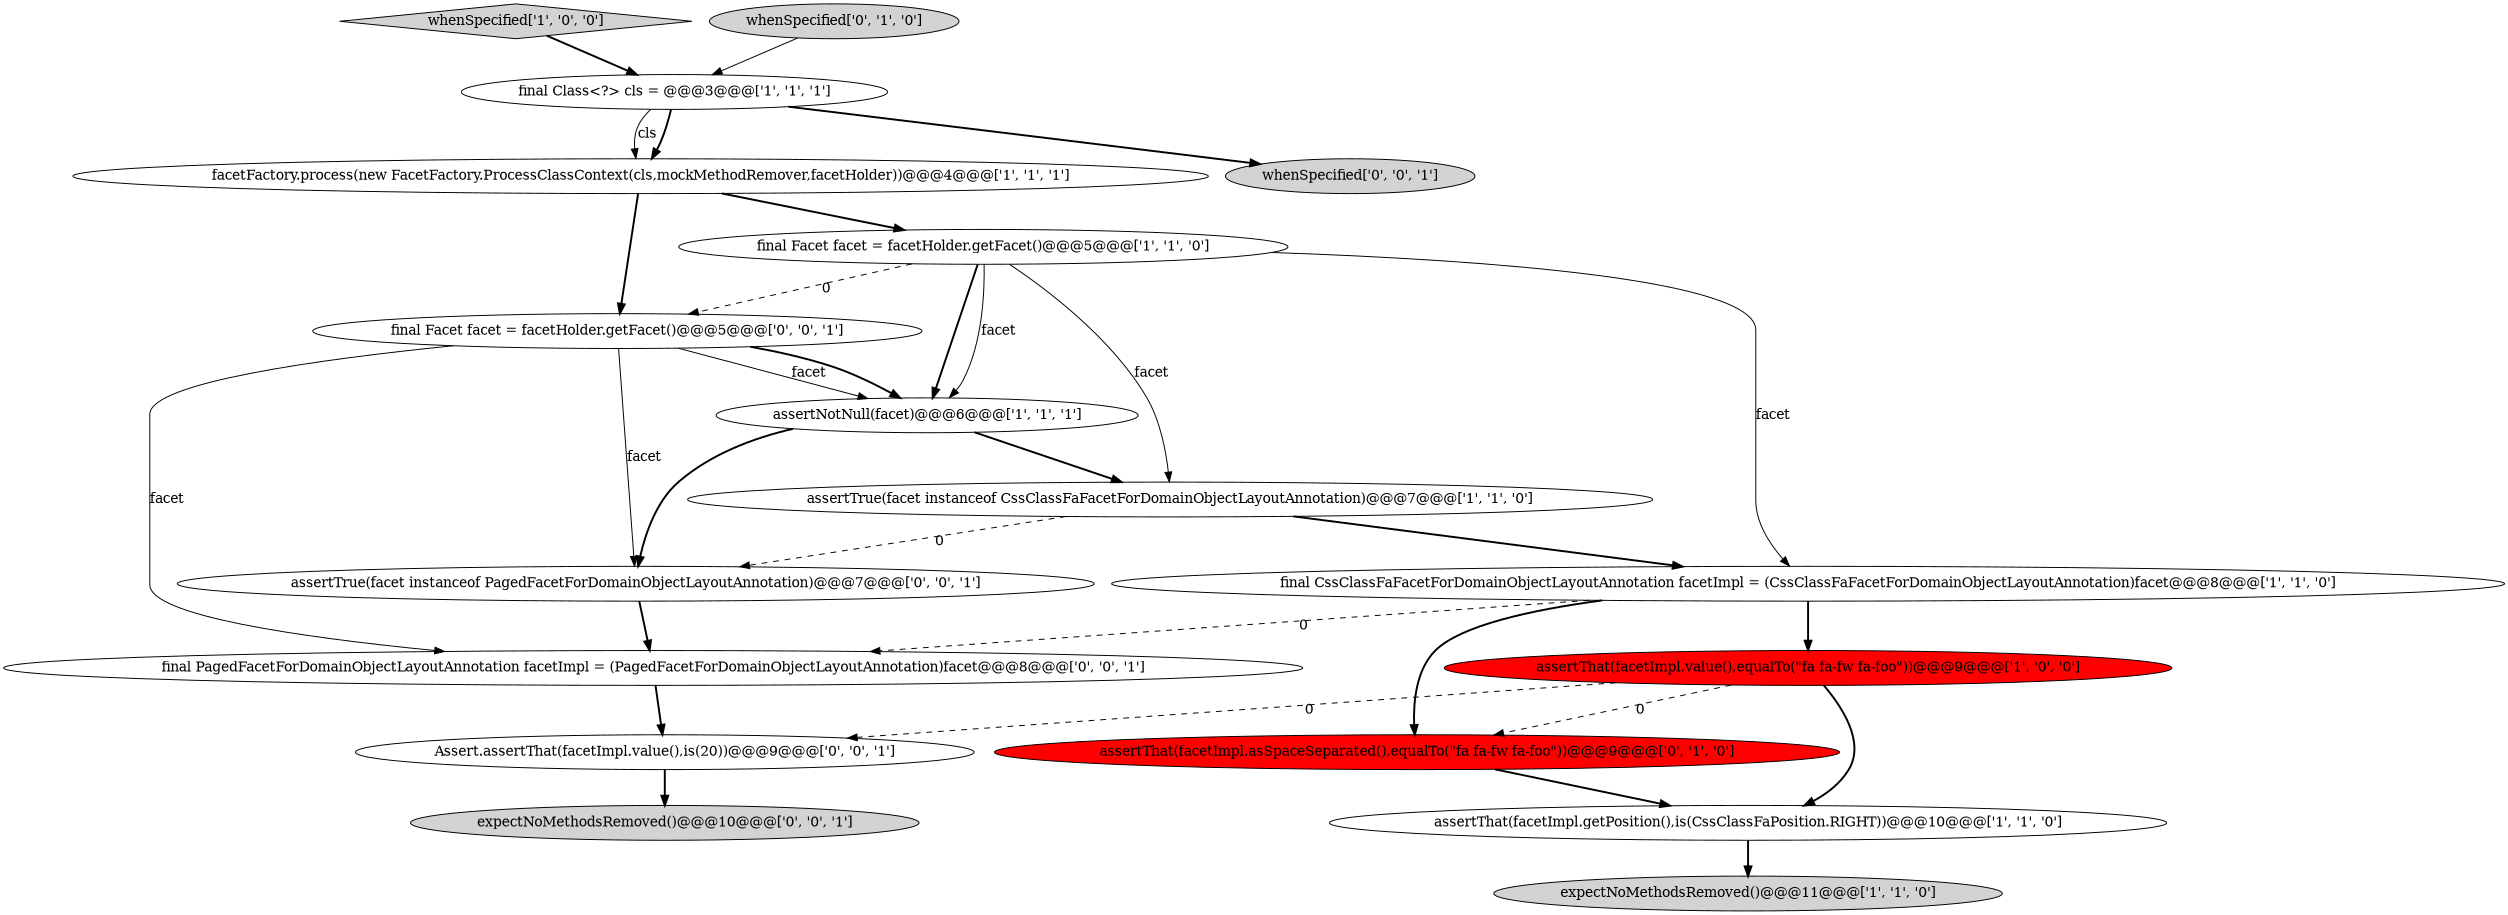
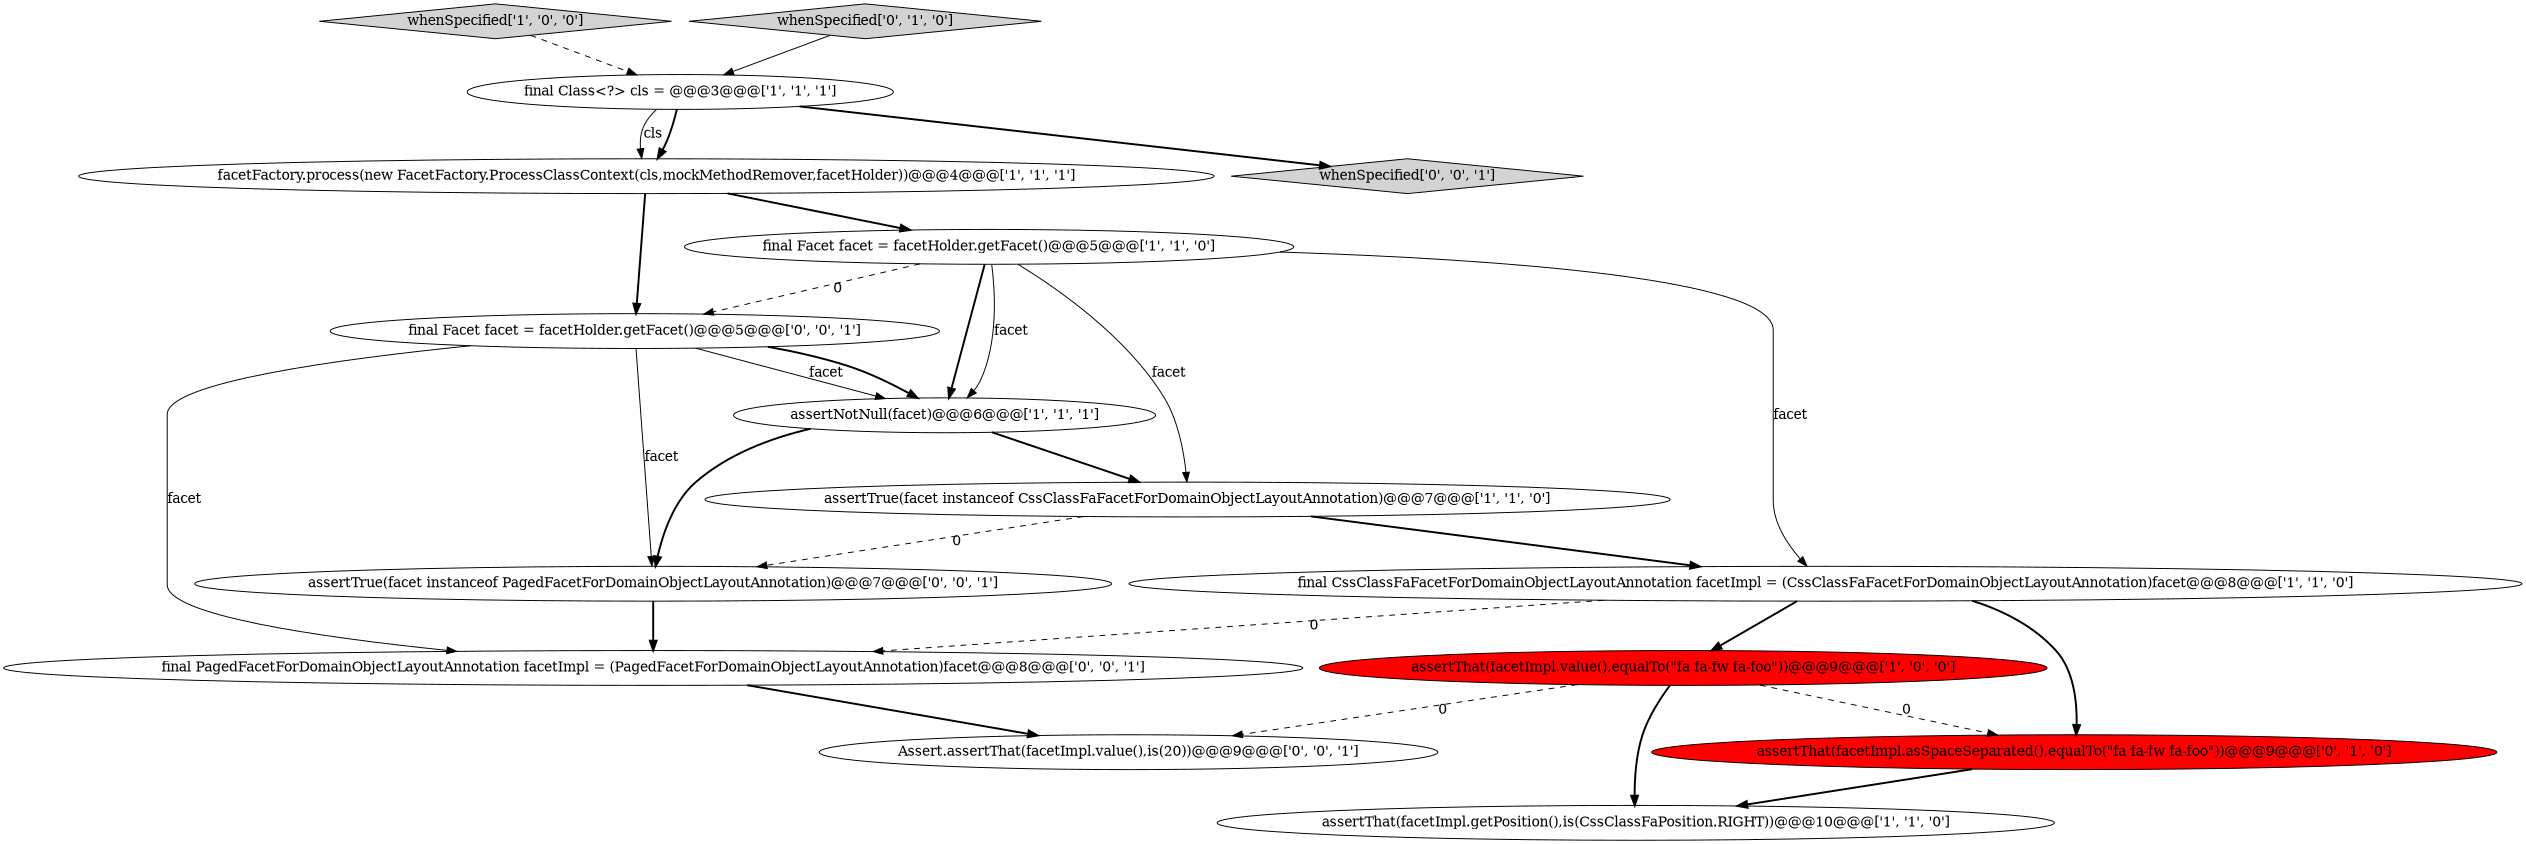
(834, 21) -> (865, 21)
(587, 53) -> (579, 53)
(1350, 176) -> (1407, 176)
(665, 823) -> none
(1748, 894) -> none
